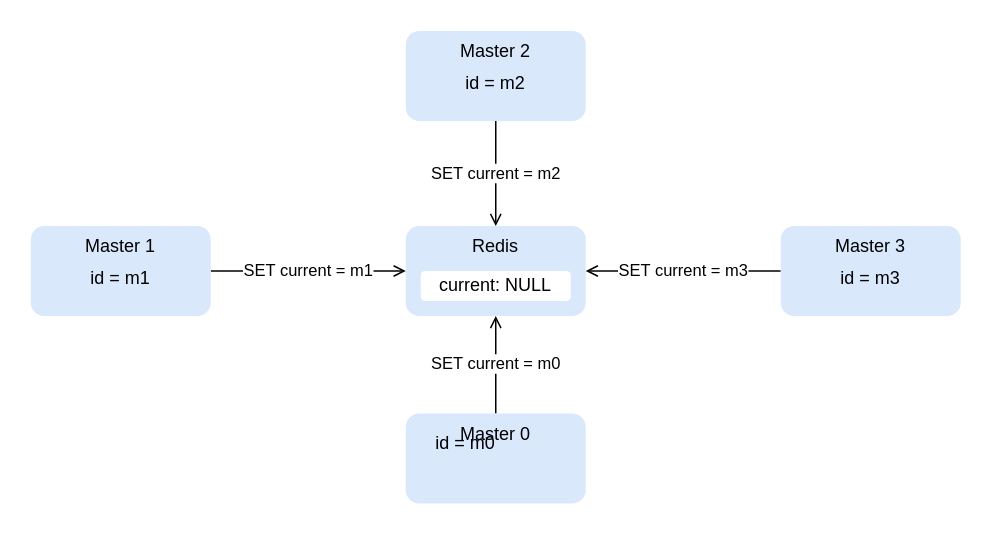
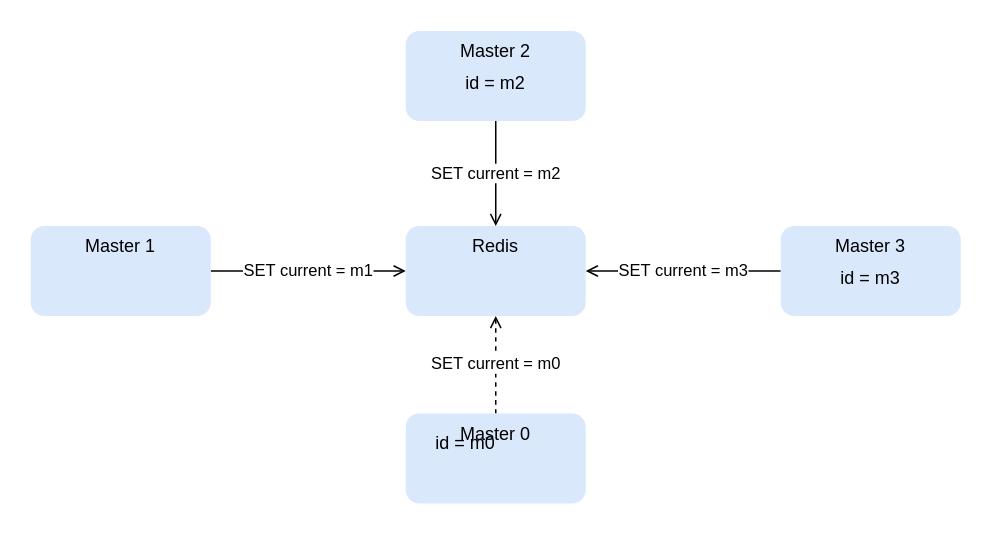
(121, 278) -> none
(496, 286) -> none
(496, 340) -> (496, 340)
